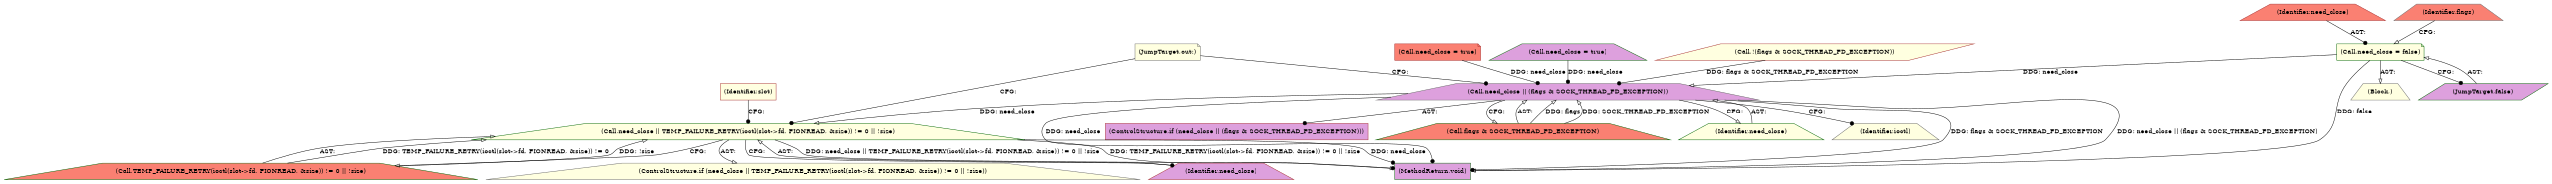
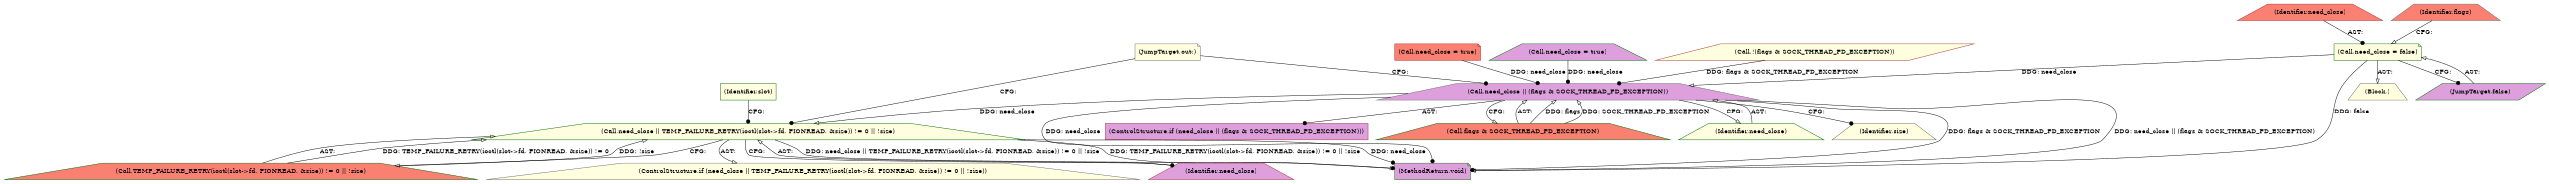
(748, 92) -> (748, 92)
(1886, 132) -> (1884, 132)
(1433, 171) -> (1433, 171)
